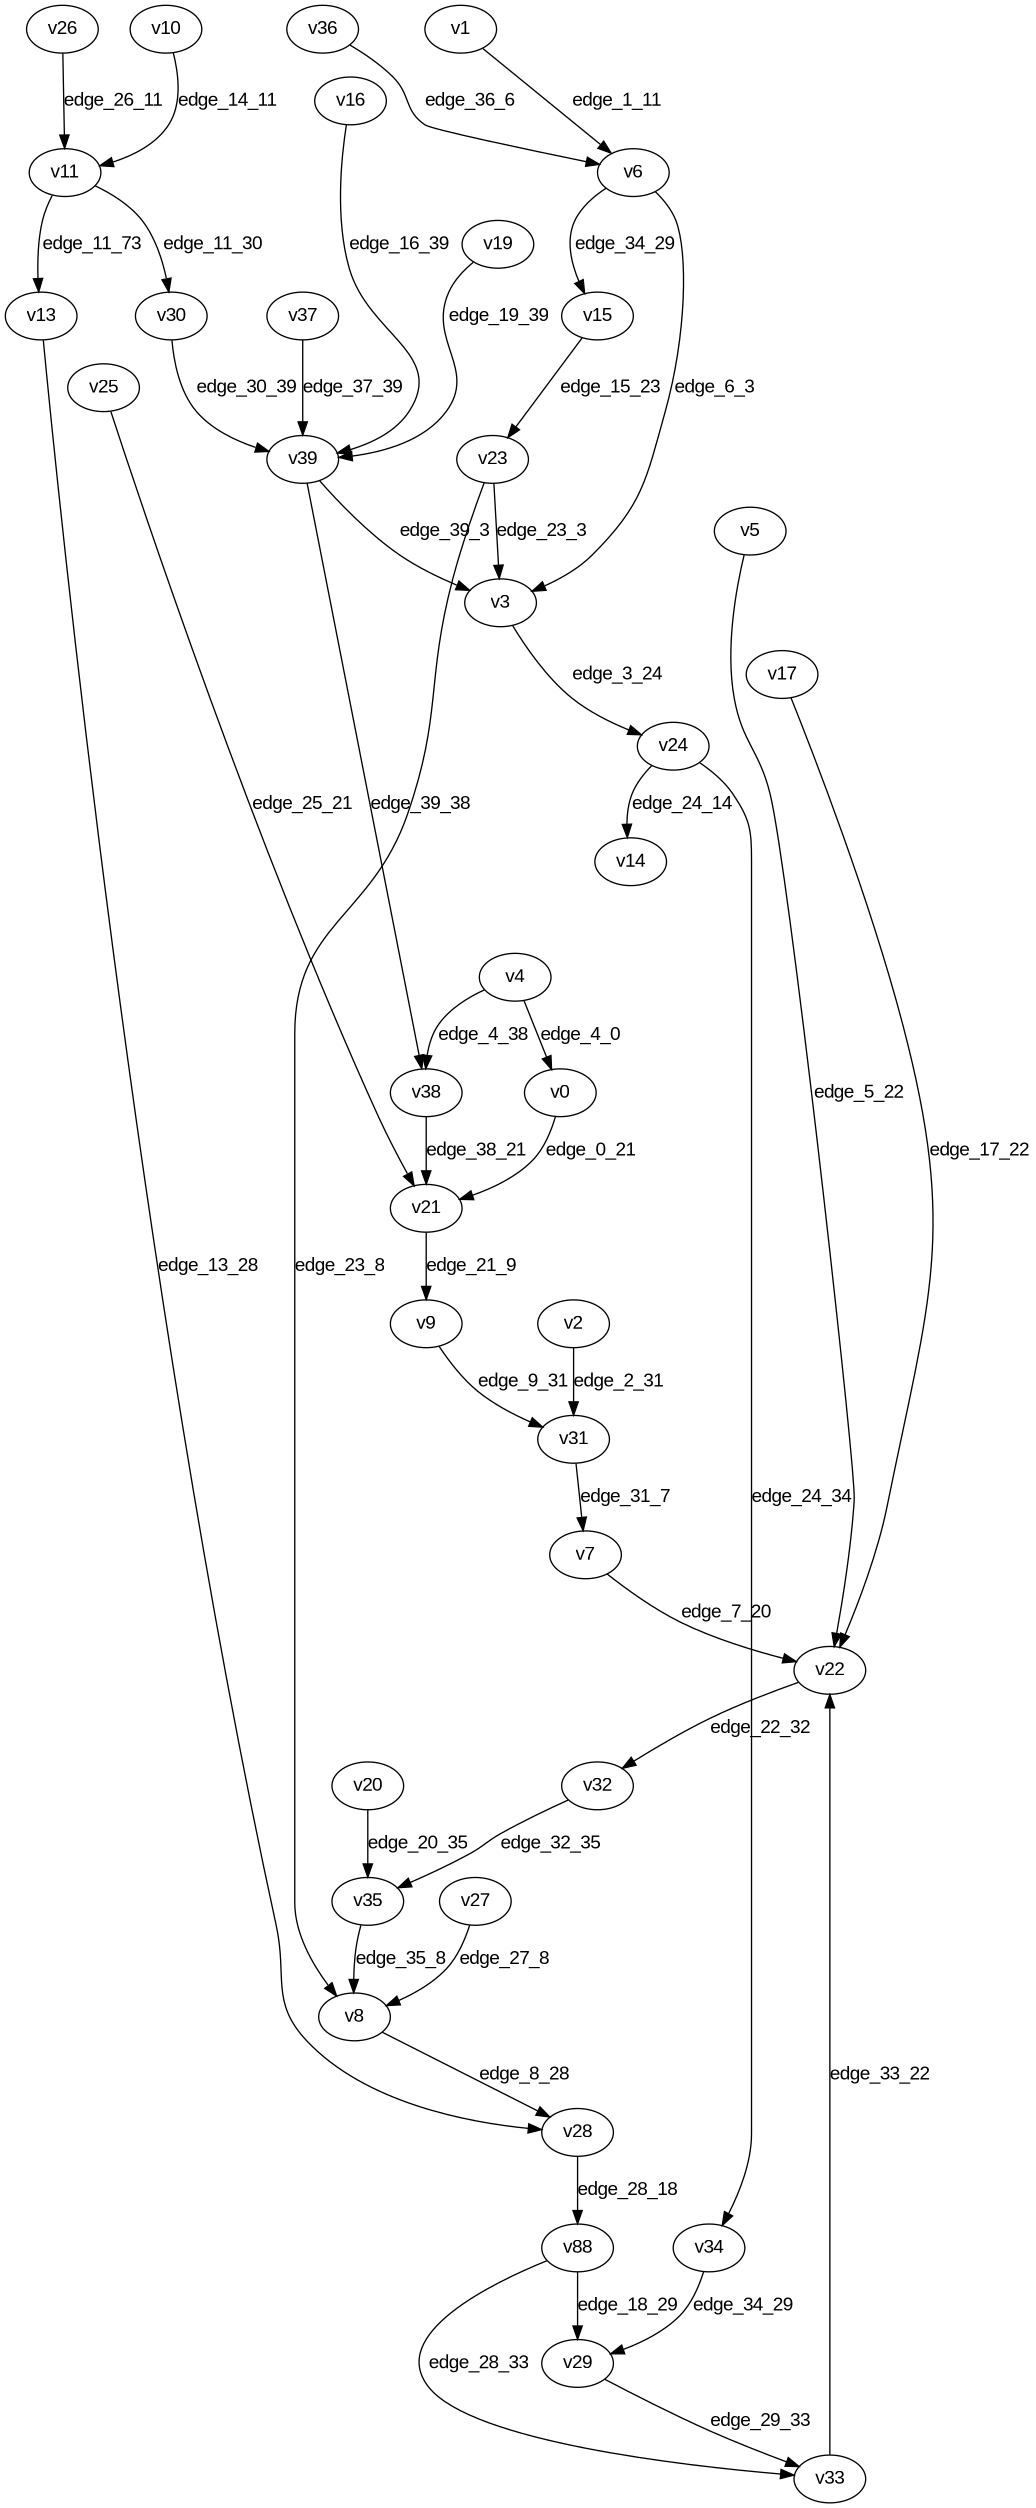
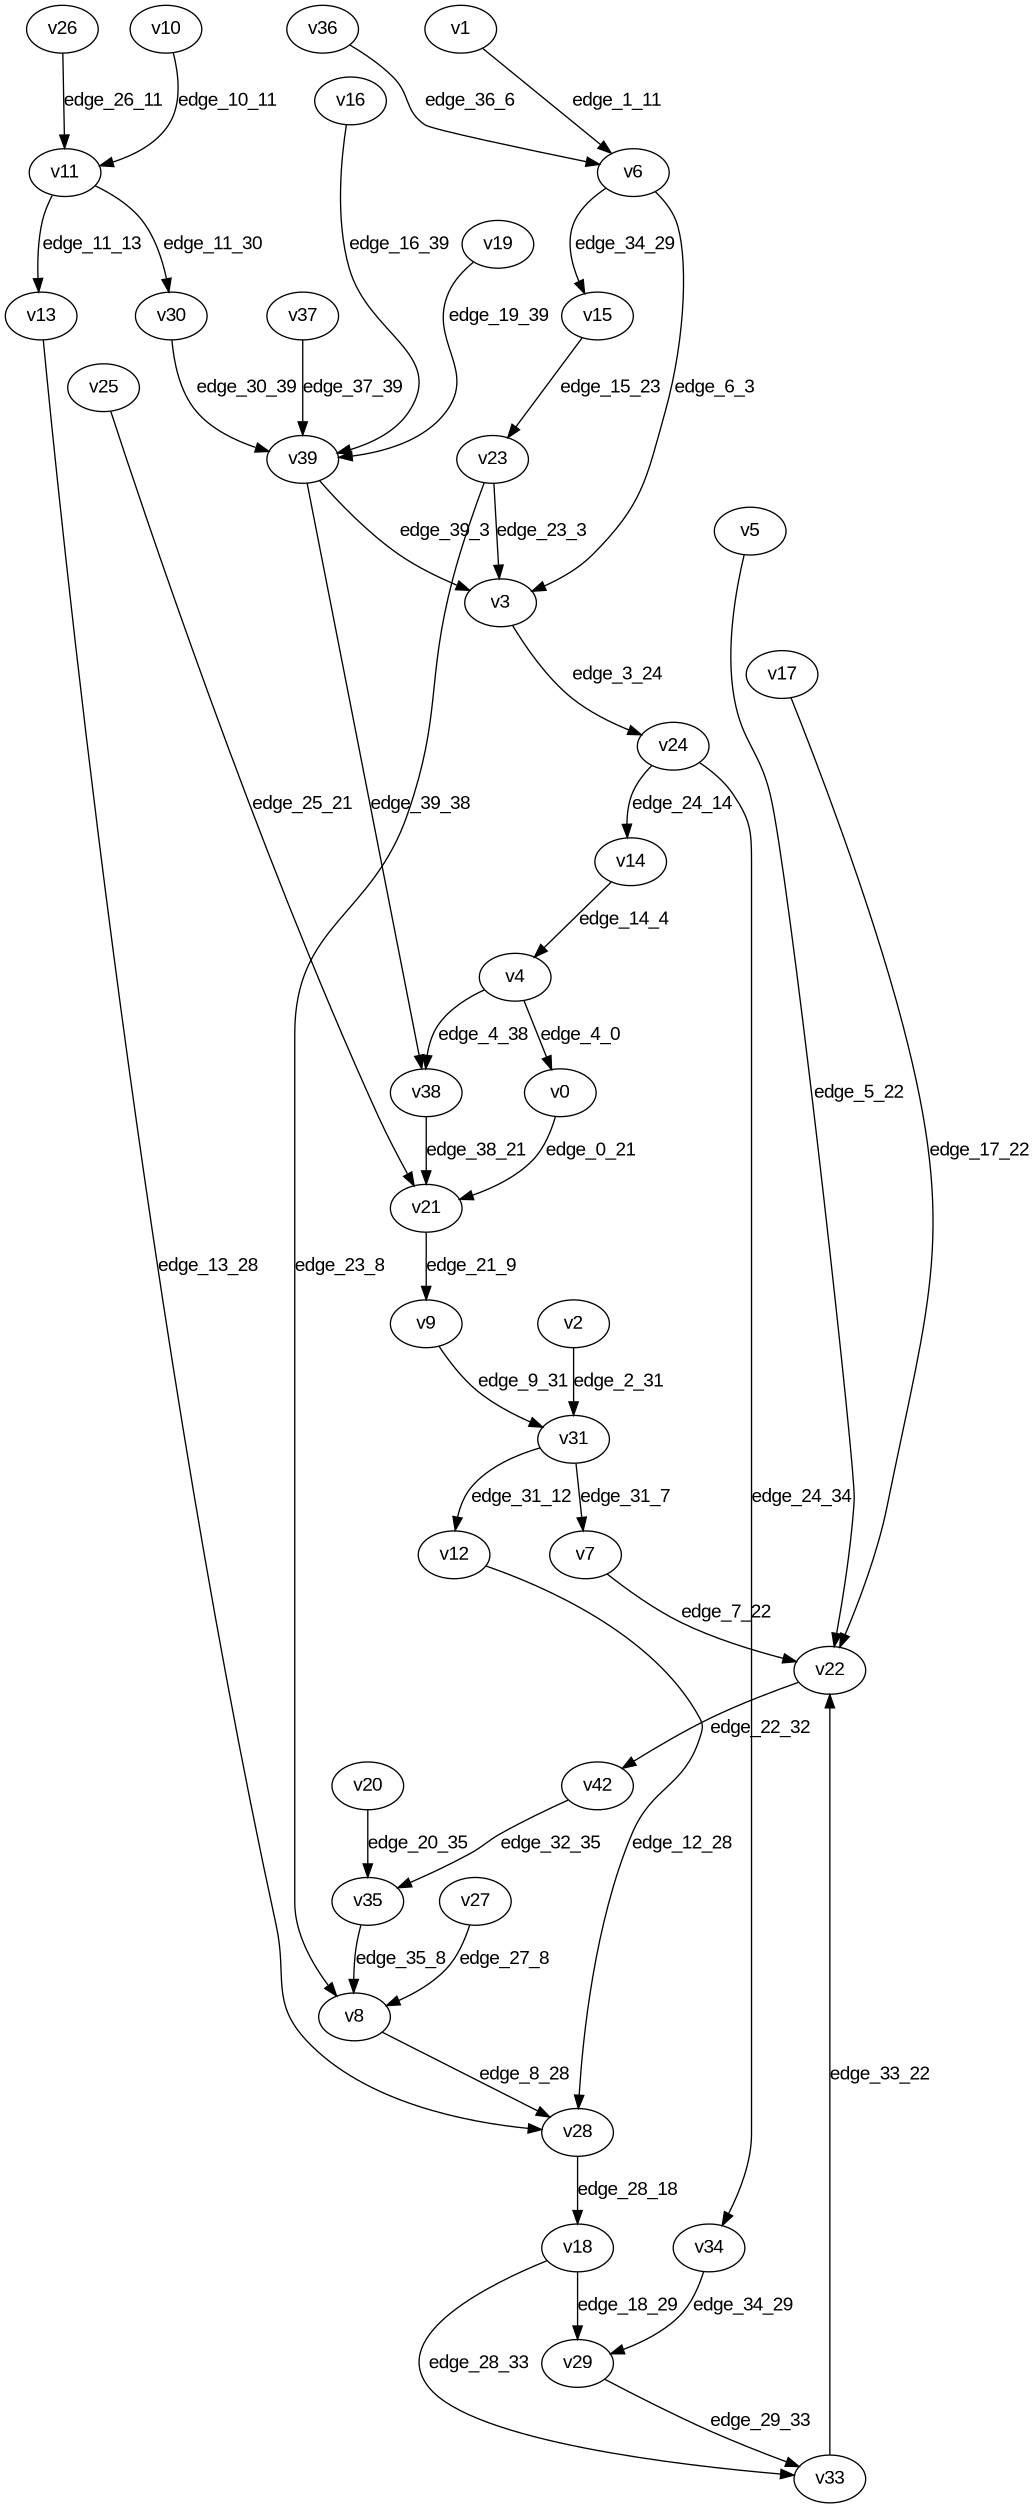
(228, 101) -> (228, 101)
(92, 244) -> (92, 244)
none -> (578, 915)
none -> (454, 1555)
(726, 1613) -> (726, 1613)
(598, 1786) -> (598, 1786)
(578, 2248) -> (578, 2248)
